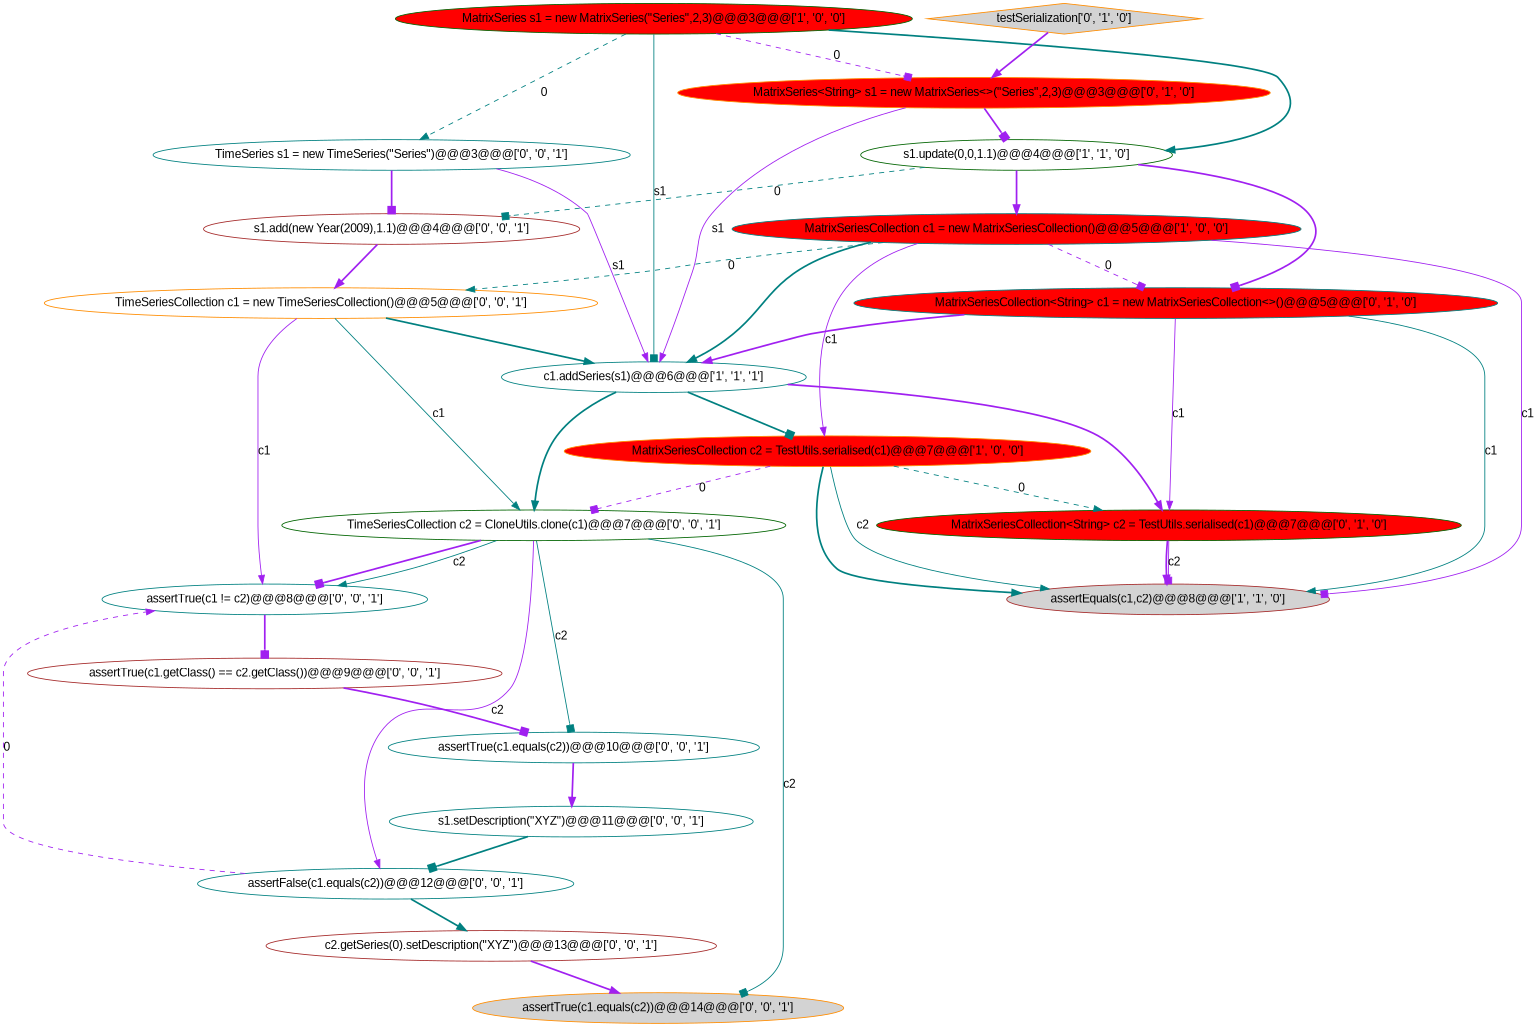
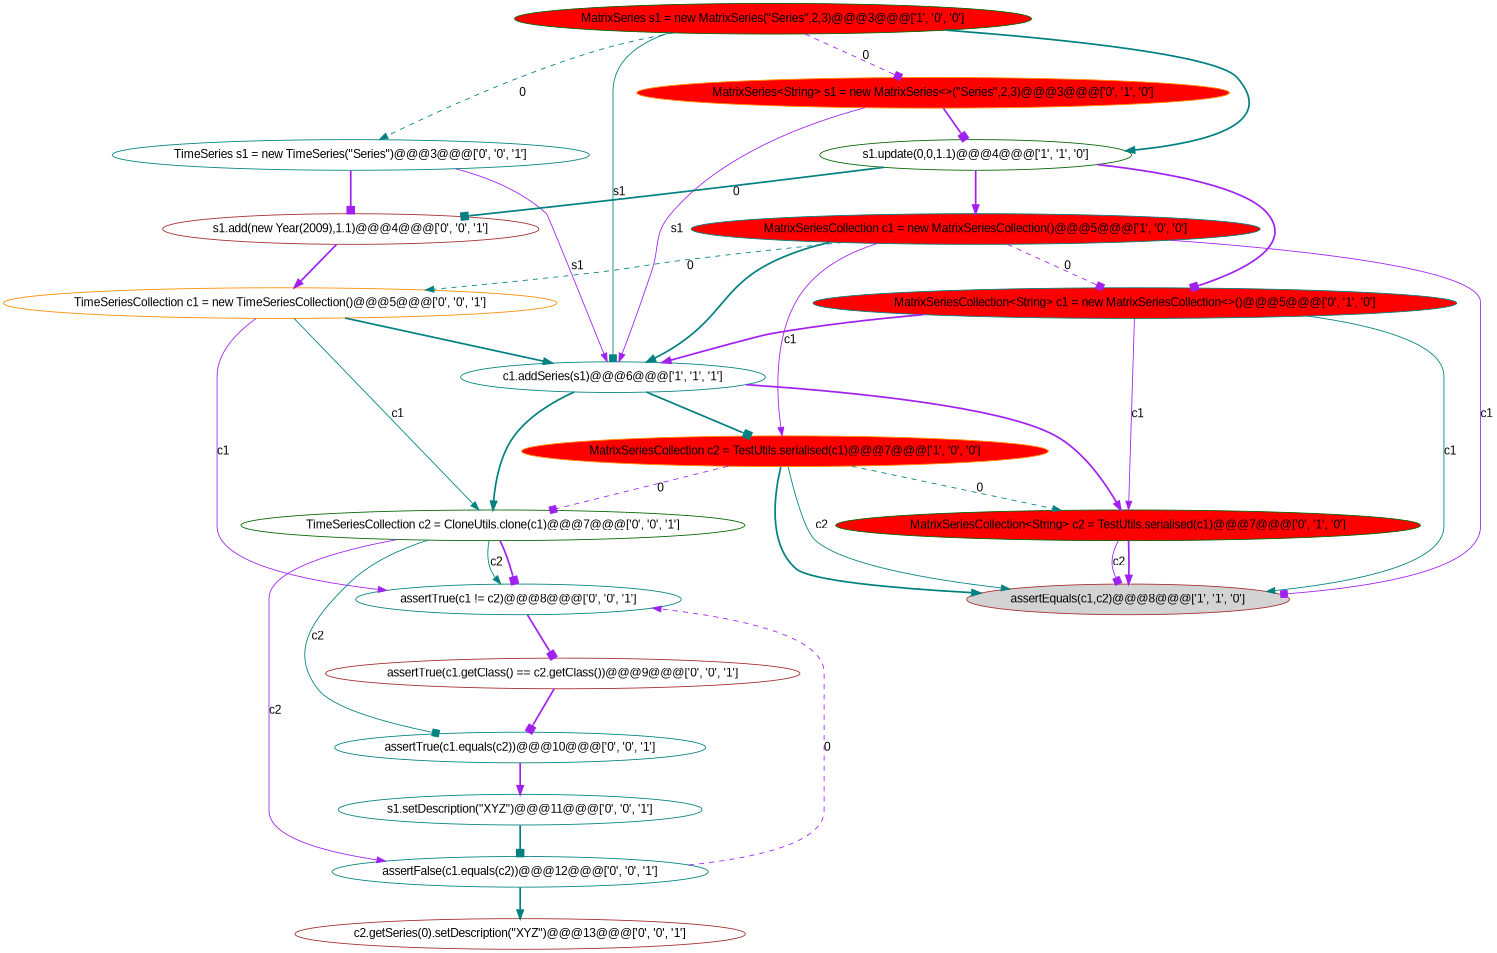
(1064, 19) -> none
(718, 193) -> (677, 192)
(658, 1008) -> none
